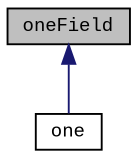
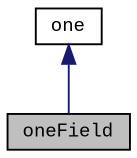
(69, 89) -> (69, 89)
